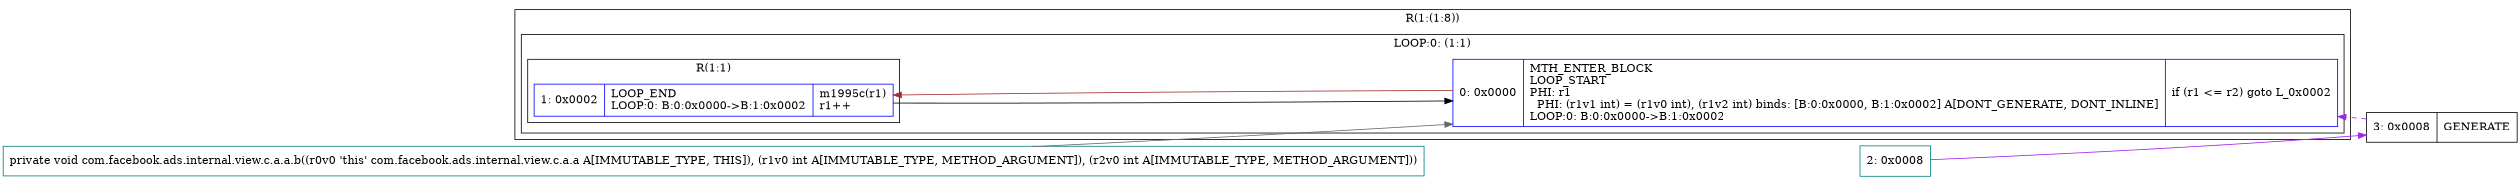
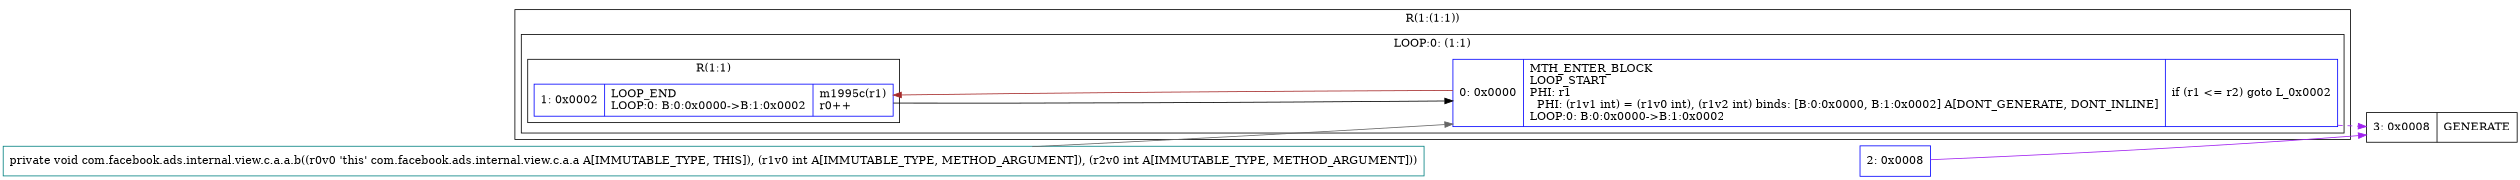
(1433, 19) -> (1433, 19)
(835, 106) -> (835, 106)
(2356, 118) -> (2348, 126)
(1895, 161) -> (1895, 161)
